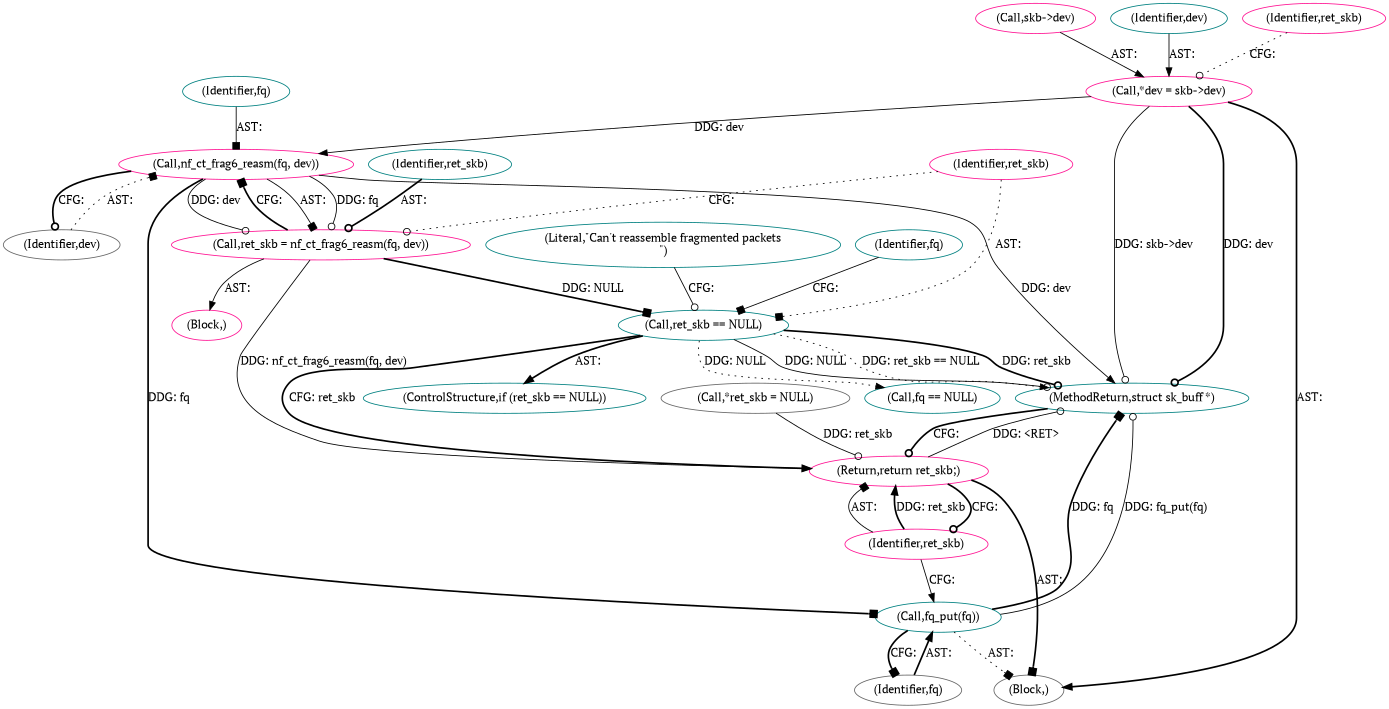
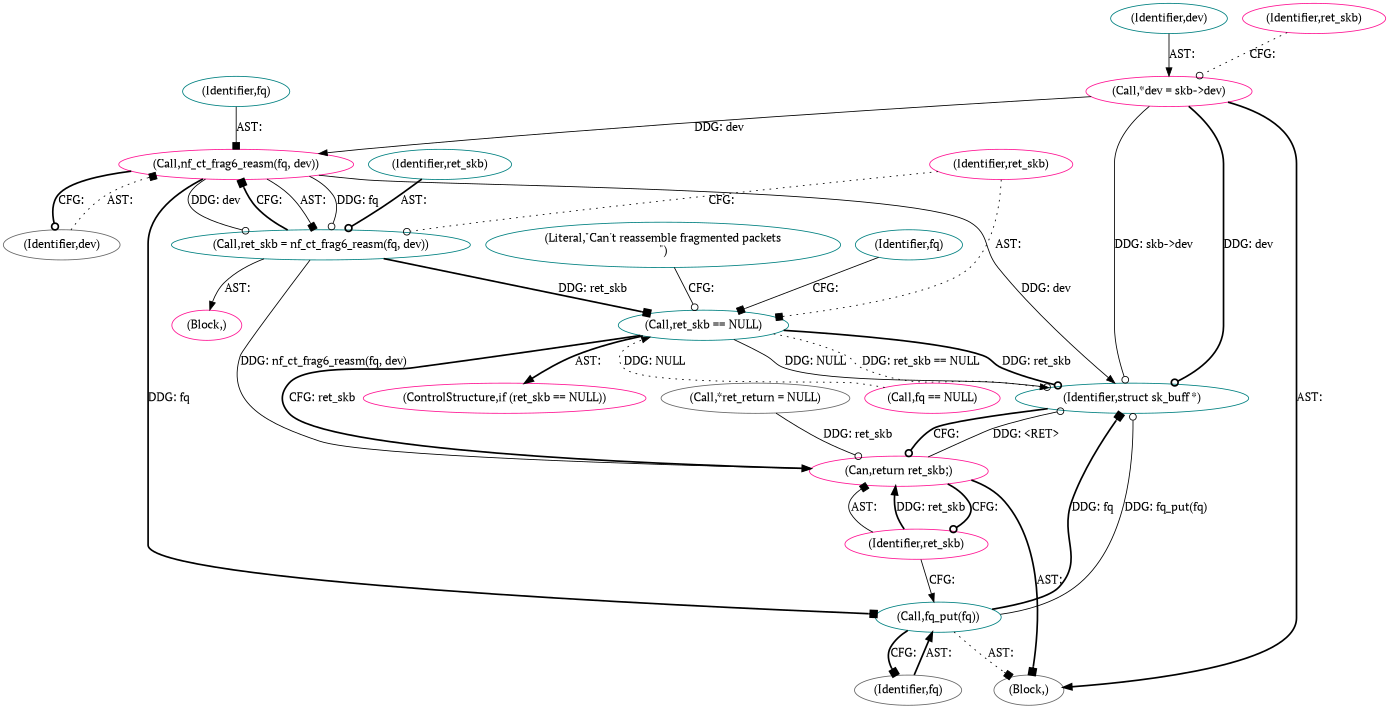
(1036, 18) -> none
(321, 245) -> (321, 245)
(593, 289) -> (593, 289)
(775, 379) -> (733, 381)
(505, 398) -> (505, 398)
(755, 398) -> (755, 398)
(932, 398) -> (932, 398)
(1132, 398) -> (1132, 398)
(899, 471) -> (899, 471)
